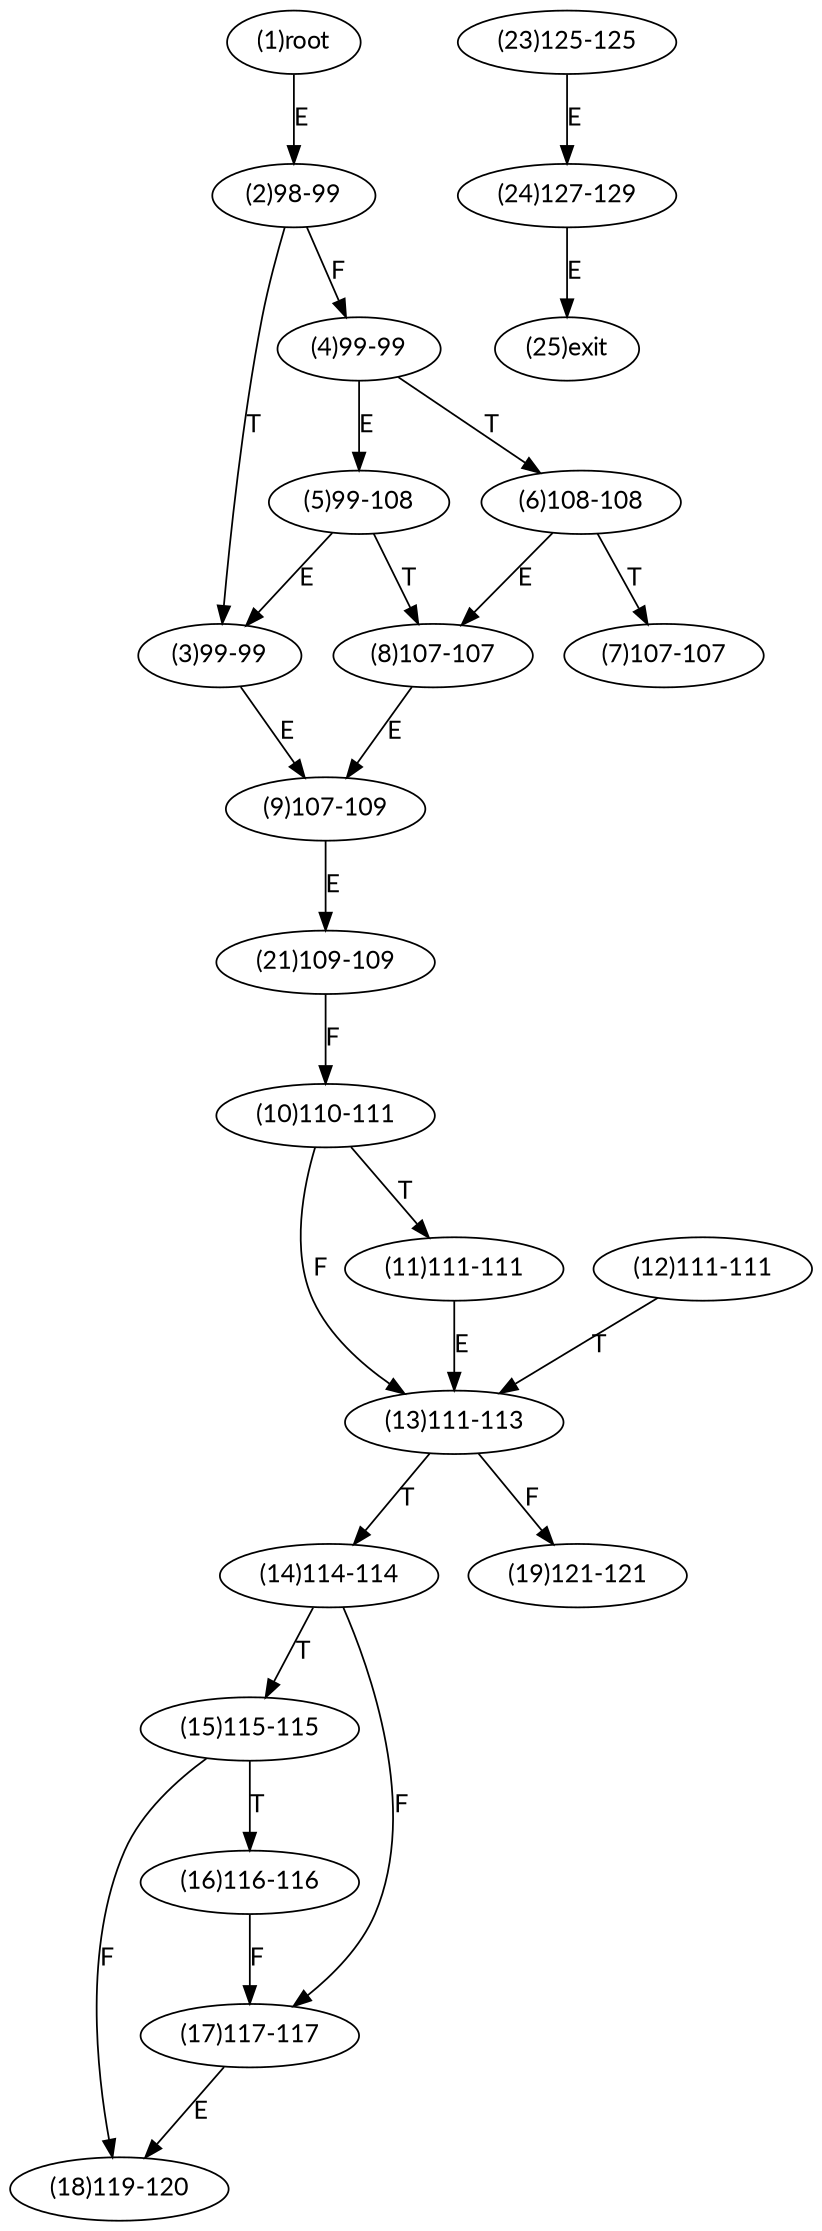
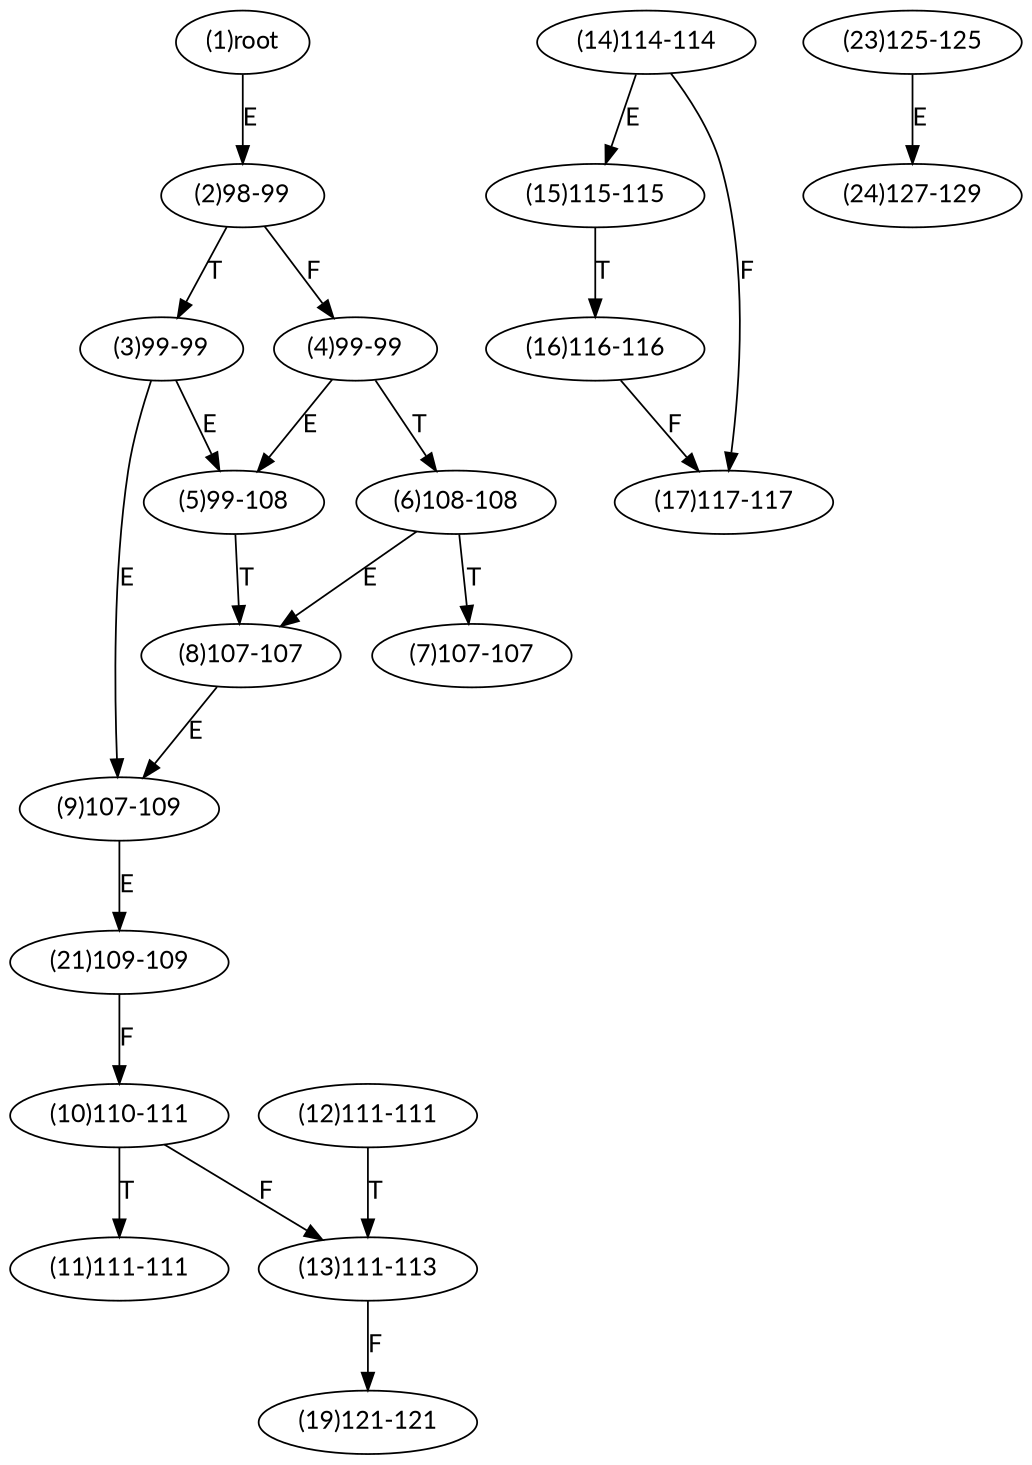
(567, 349) -> none
(295, 573) -> (194, 417)
(454, 1337) -> none
(397, 1492) -> none
(304, 1652) -> (633, 119)
(119, 2189) -> none
